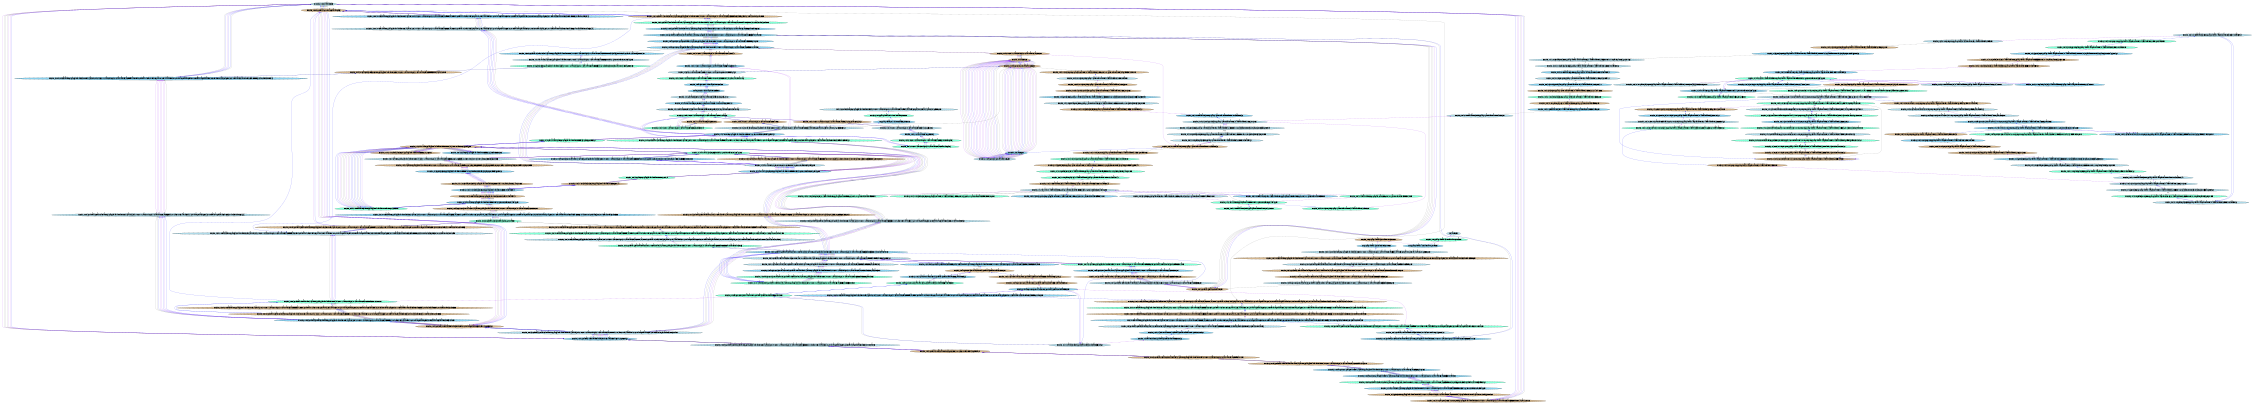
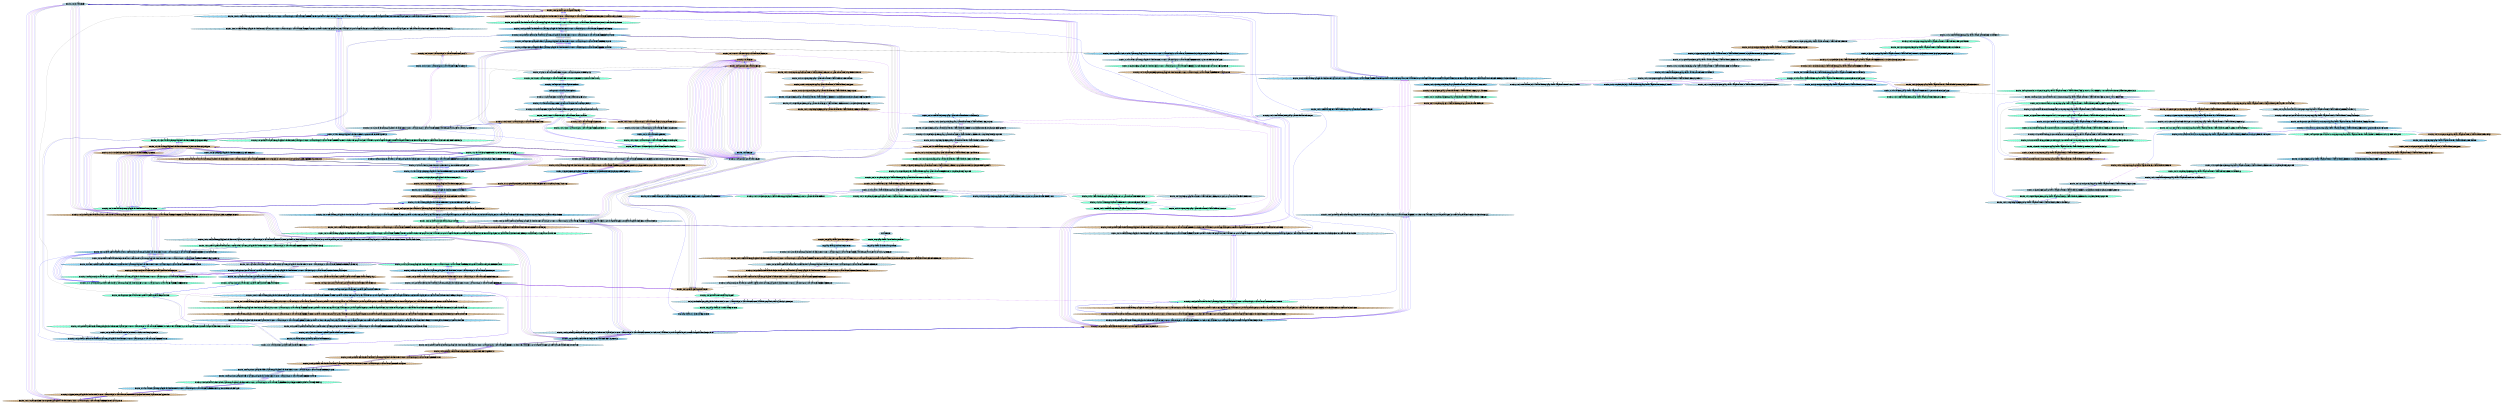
none -> (717, 296)
